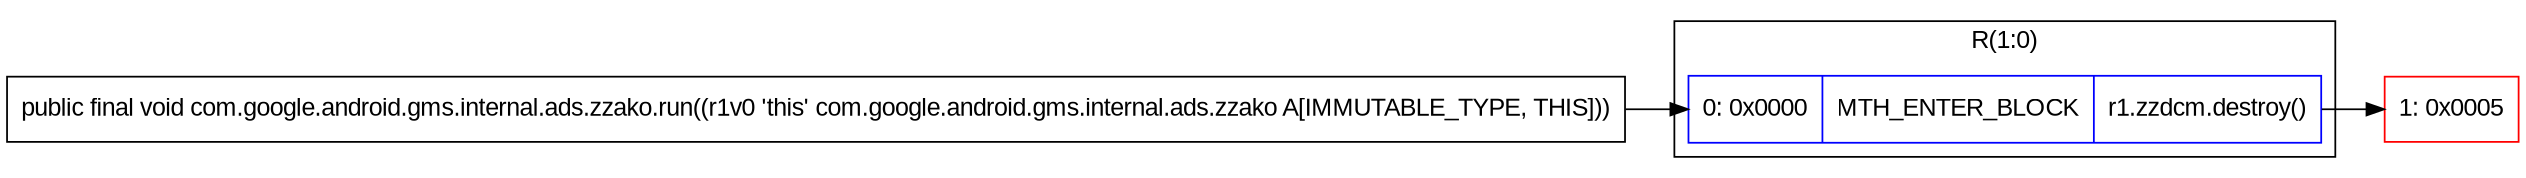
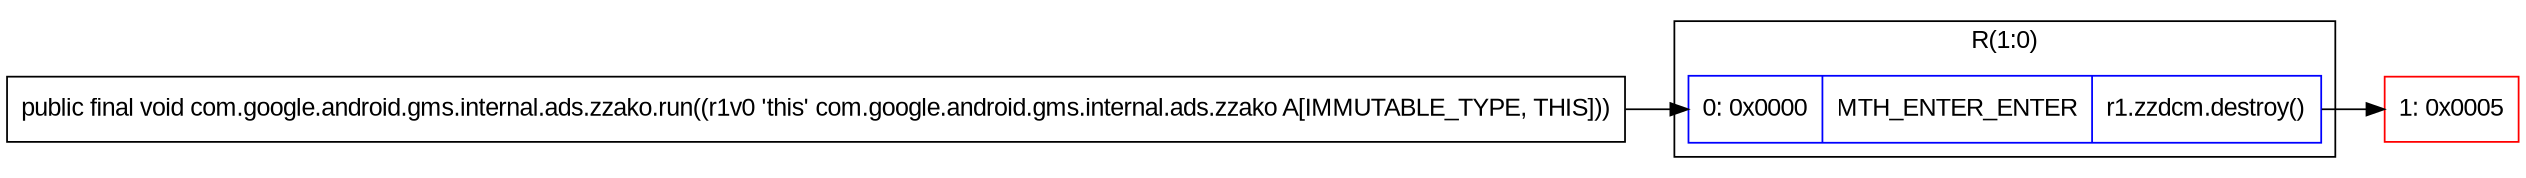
(1958, 108) -> (1957, 108)
